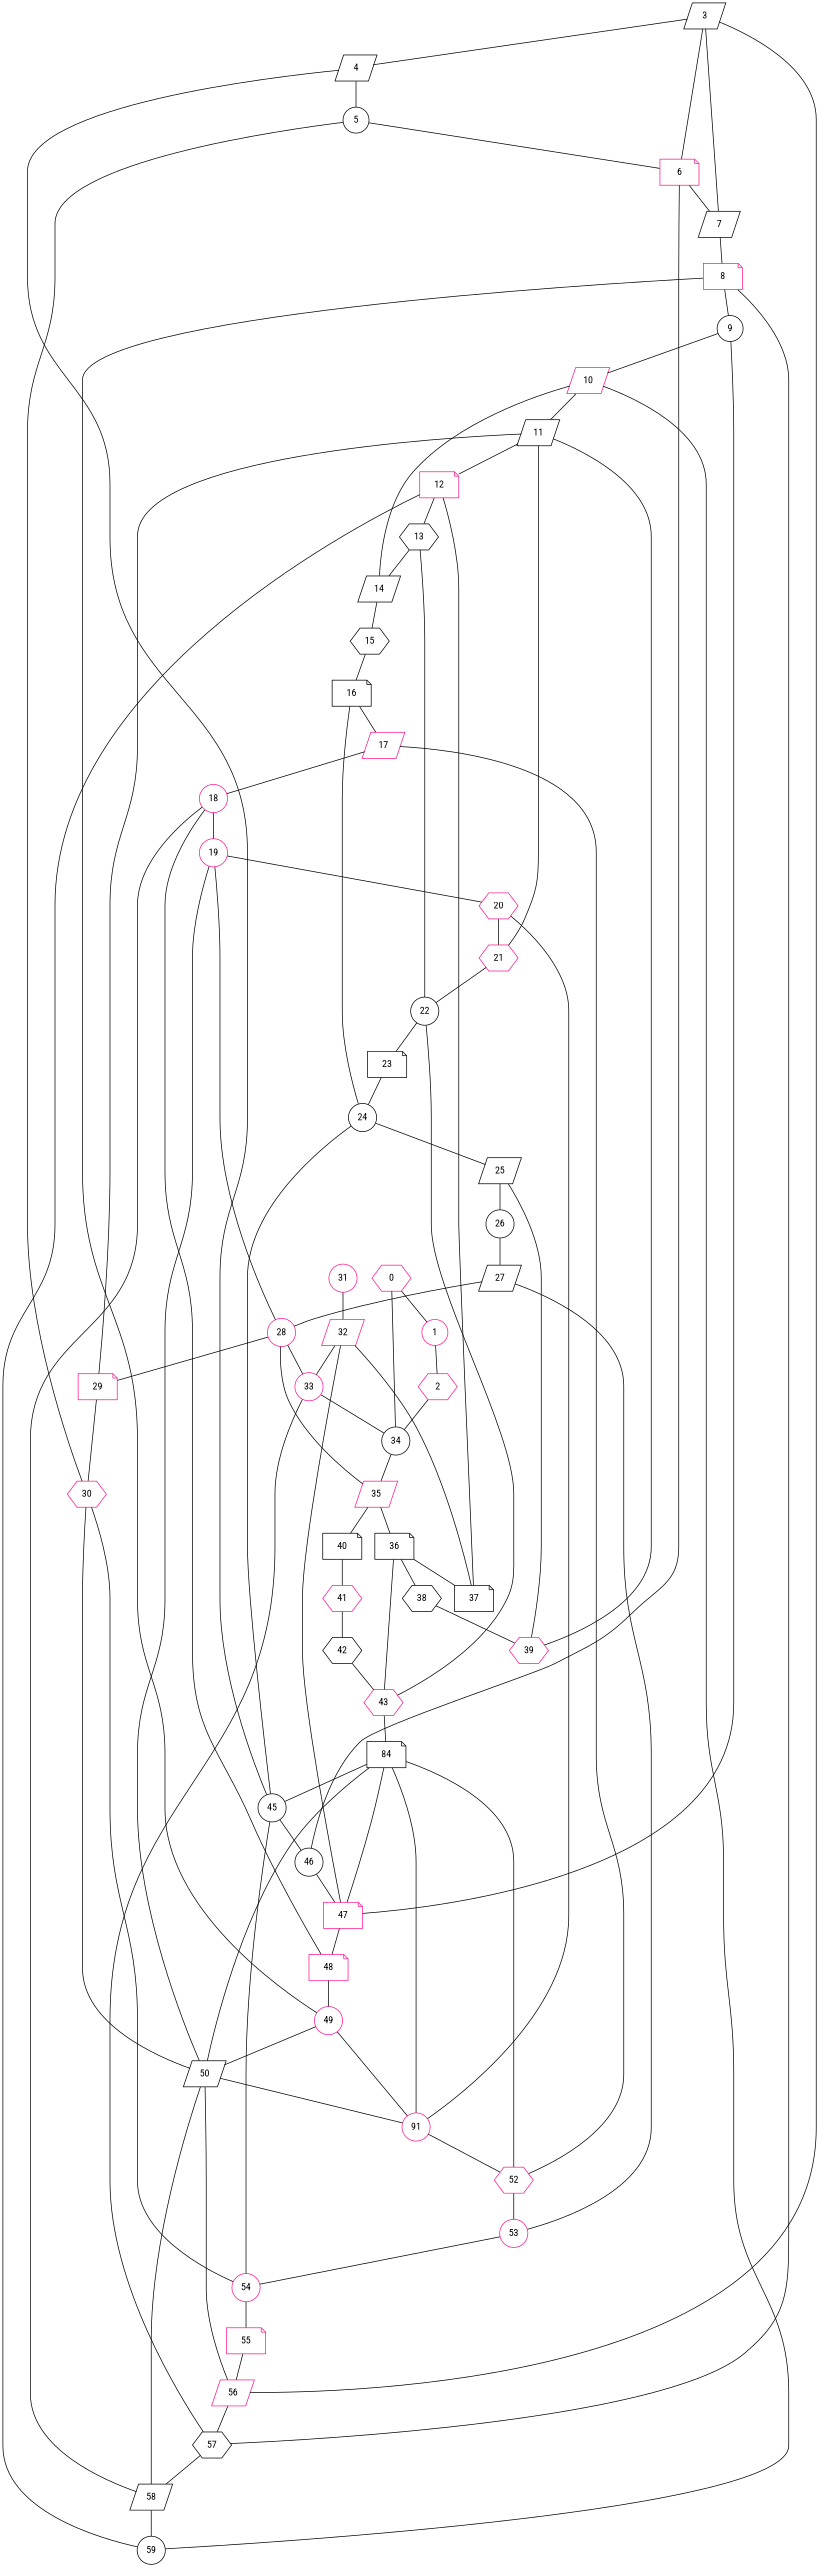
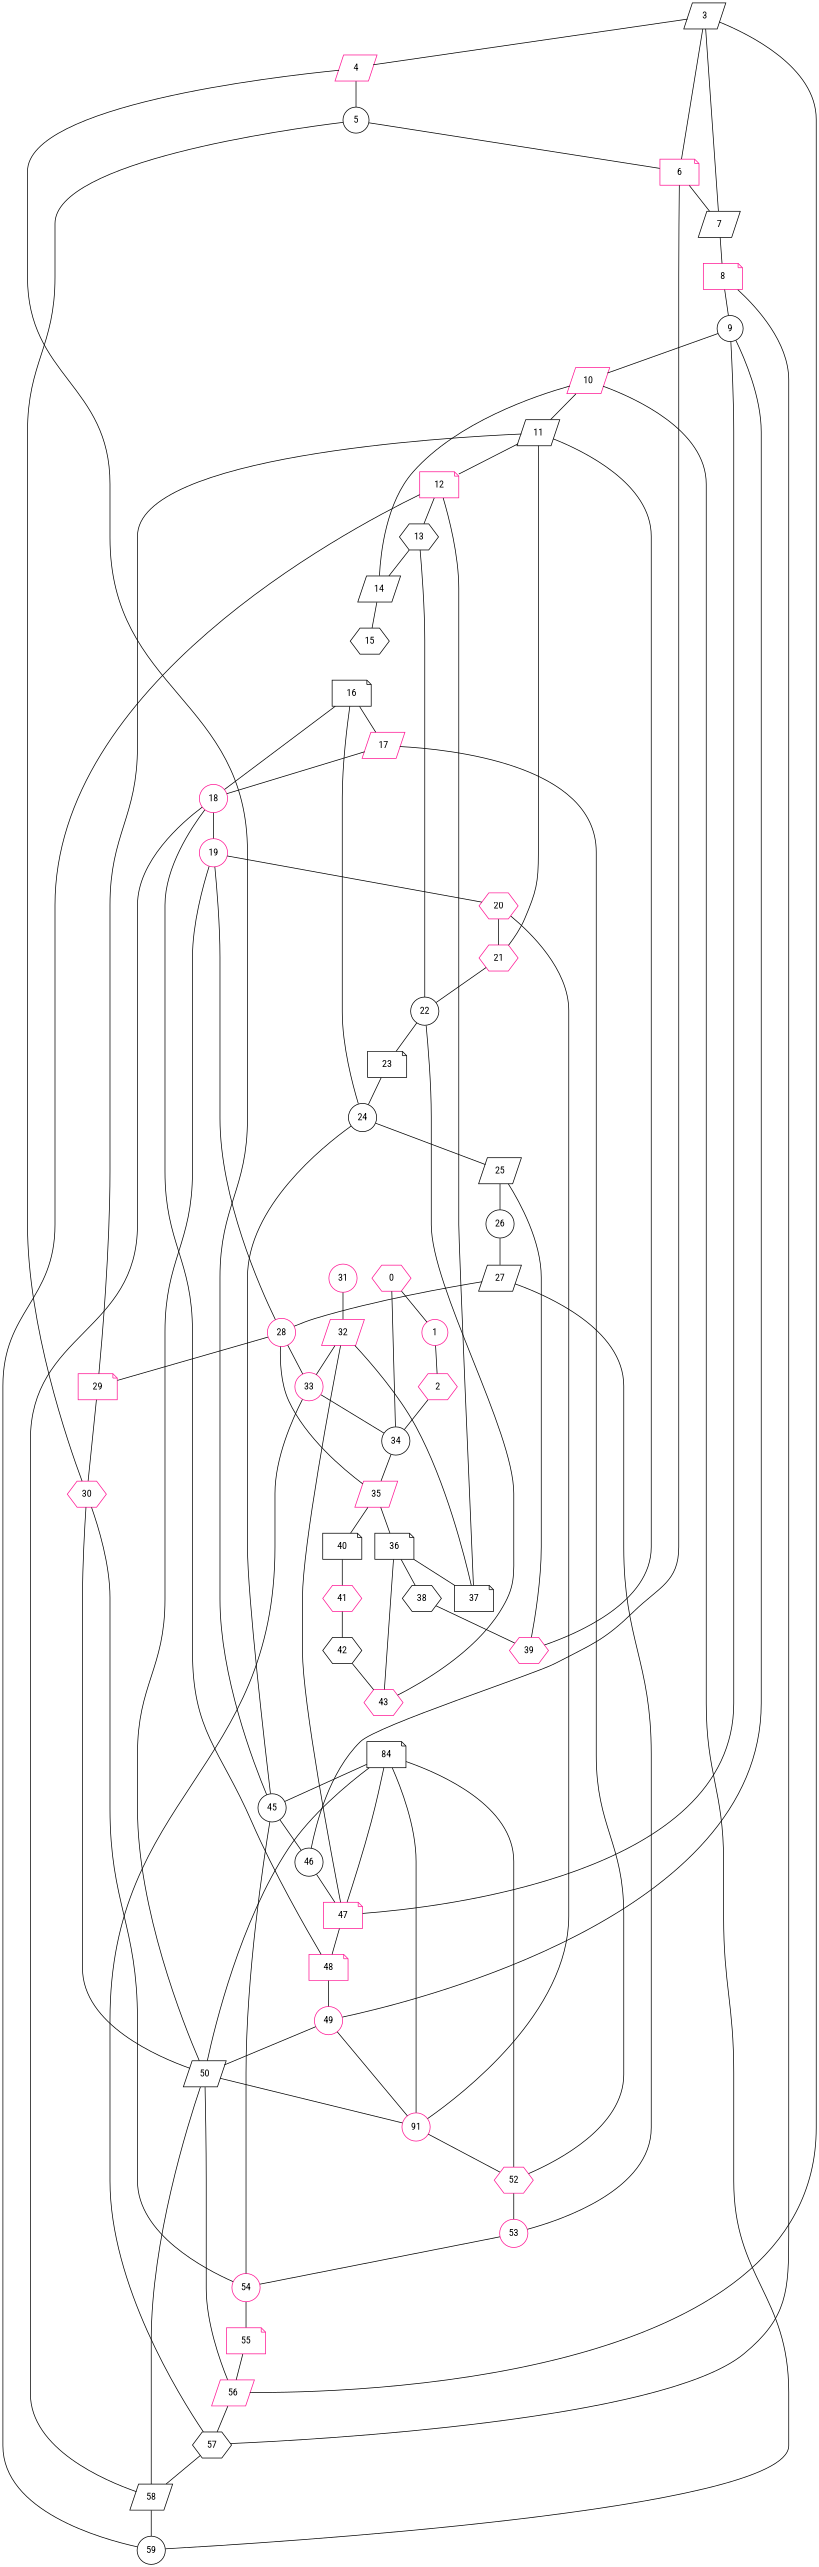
(356, 68) -> (356, 68)
(361, 667) -> (280, 748)
(82, 913) -> (761, 1300)
(385, 1733) -> none
